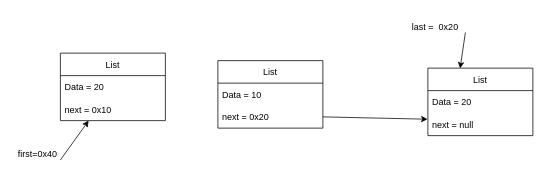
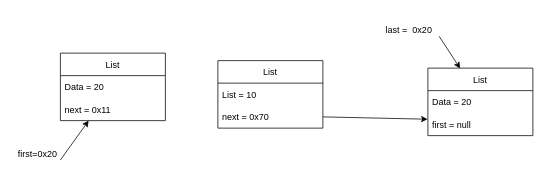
(435, 27) -> (409, 30)
(242, 95) -> (241, 95)
(90, 110) -> (90, 110)
(247, 117) -> (247, 117)
(455, 125) -> (456, 125)
(38, 154) -> (38, 154)
